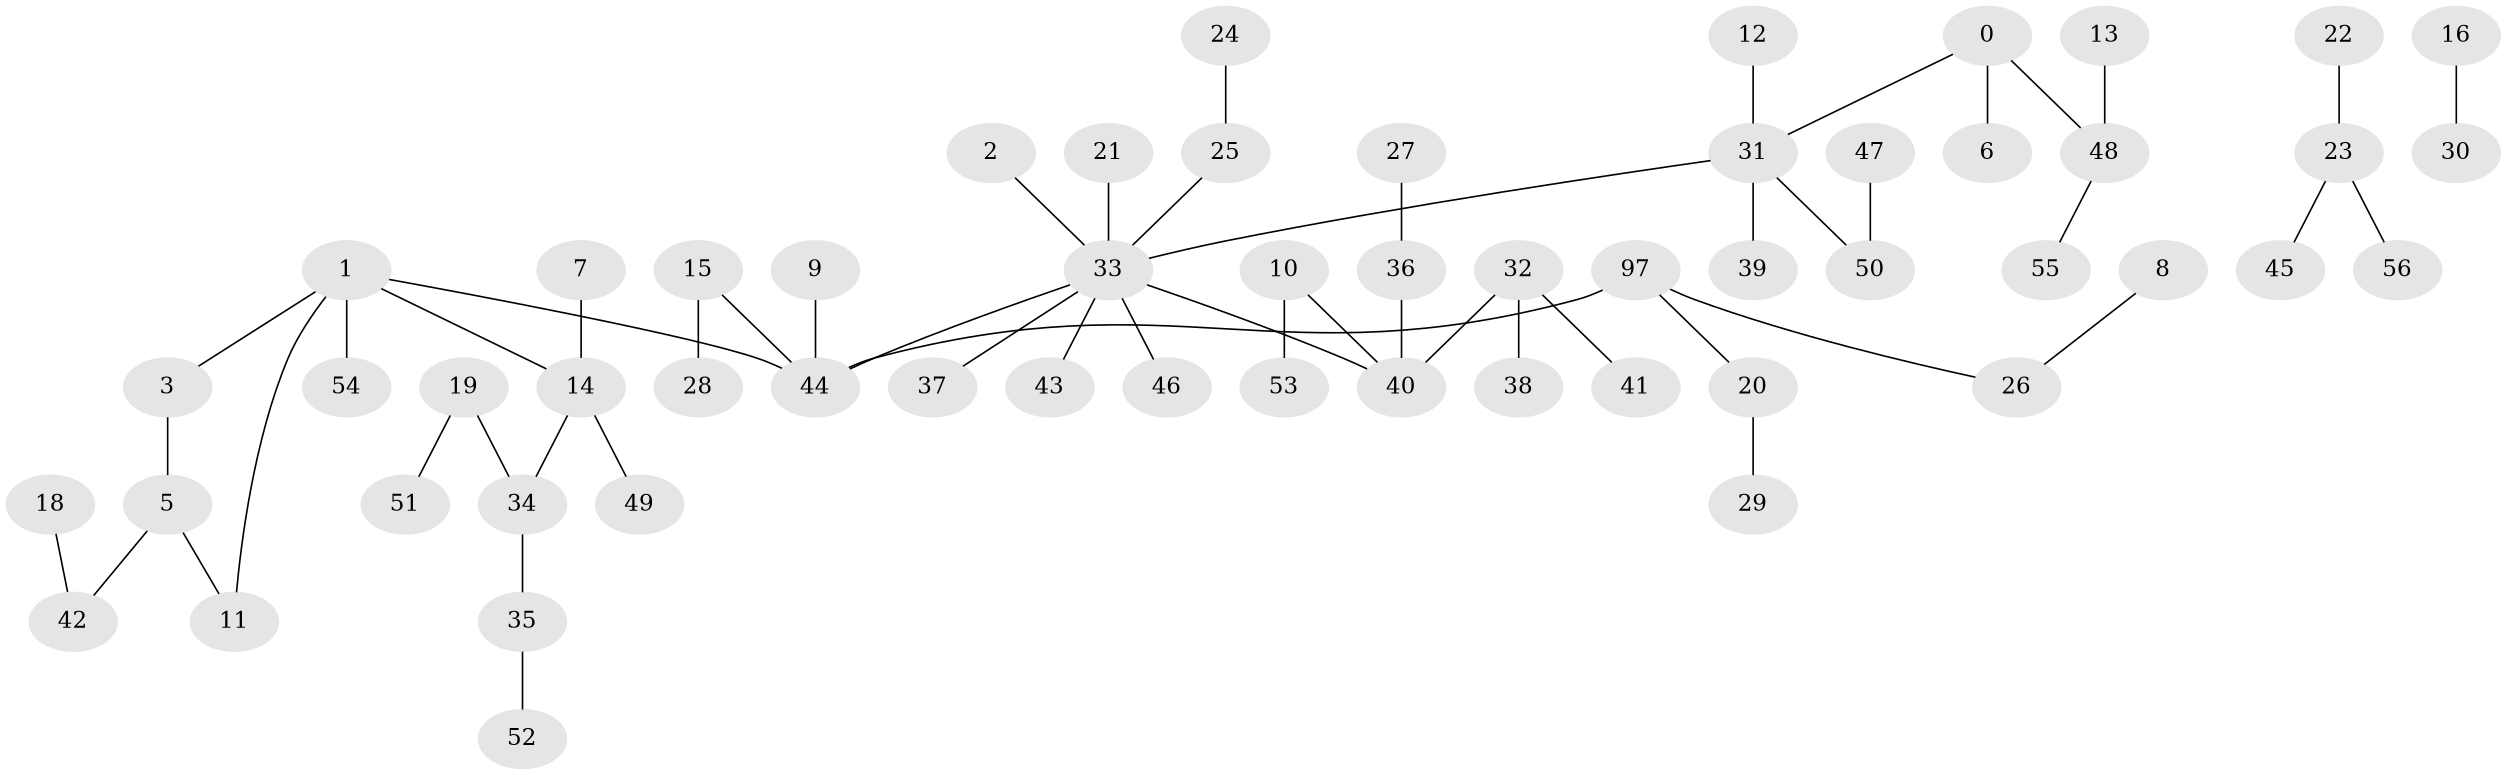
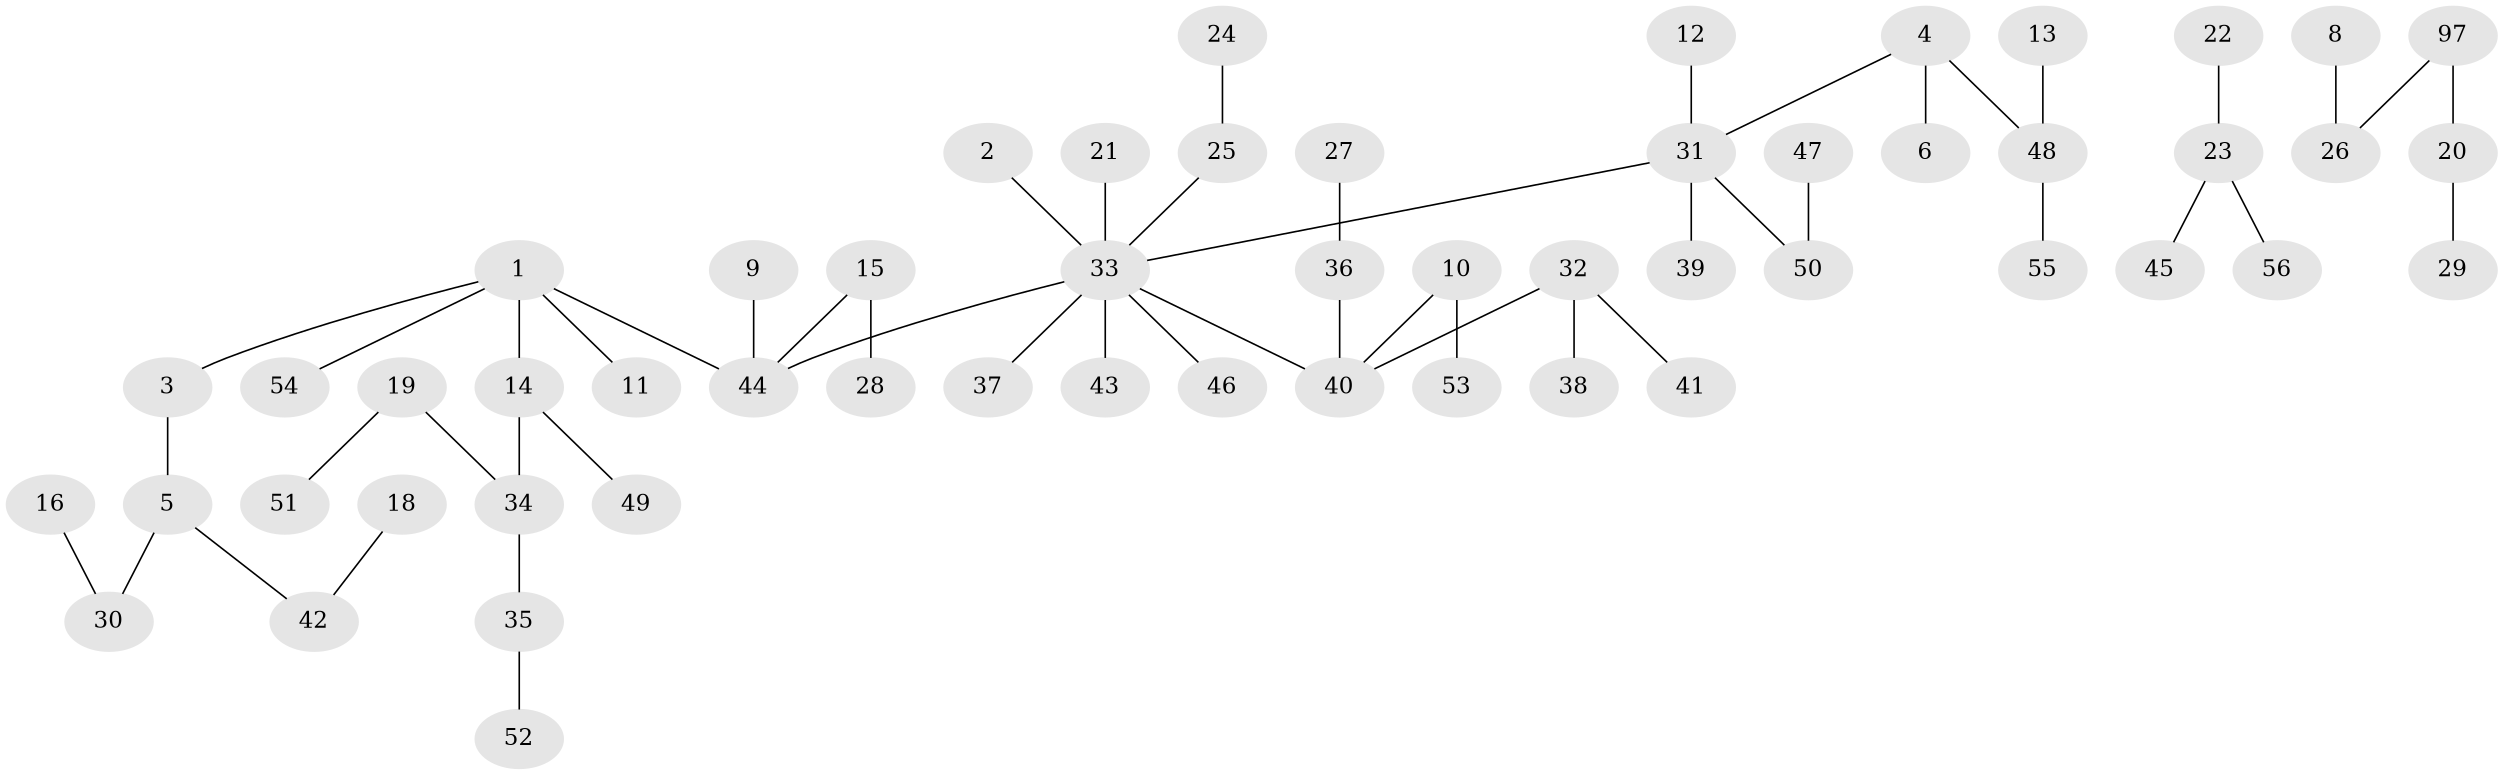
(1988, 36) -> (1926, 36)
(581, 270) -> none
(1226, 329) -> none
(201, 563) -> (138, 563)
